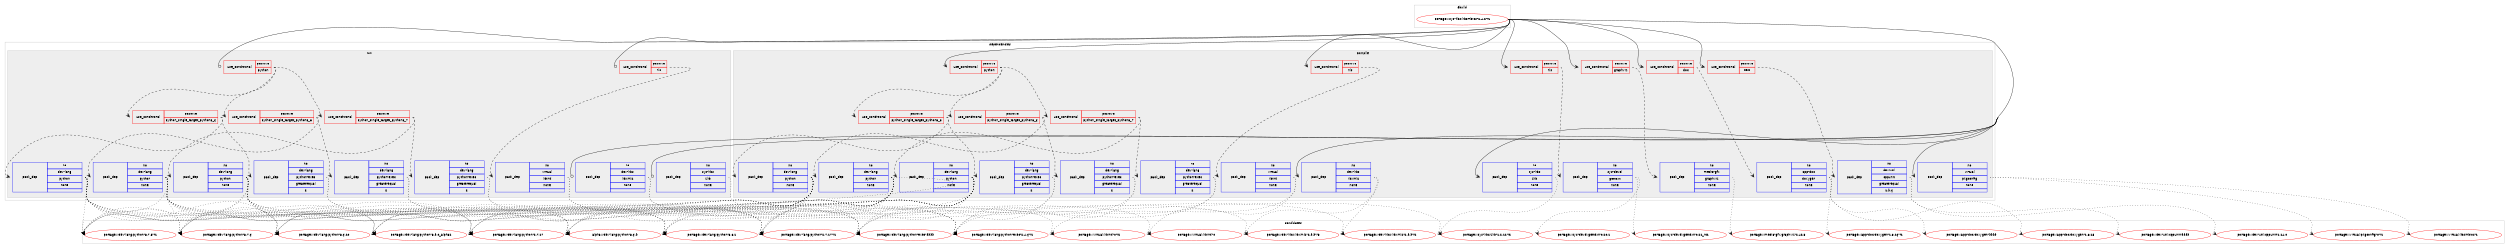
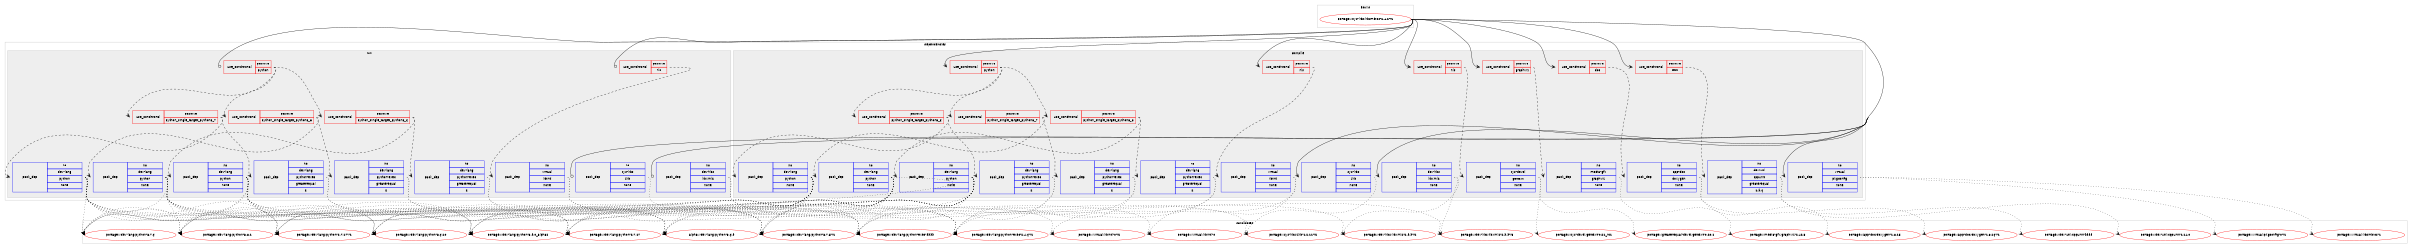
(1584, 235) -> (1681, 235)
(1972, 235) -> none
